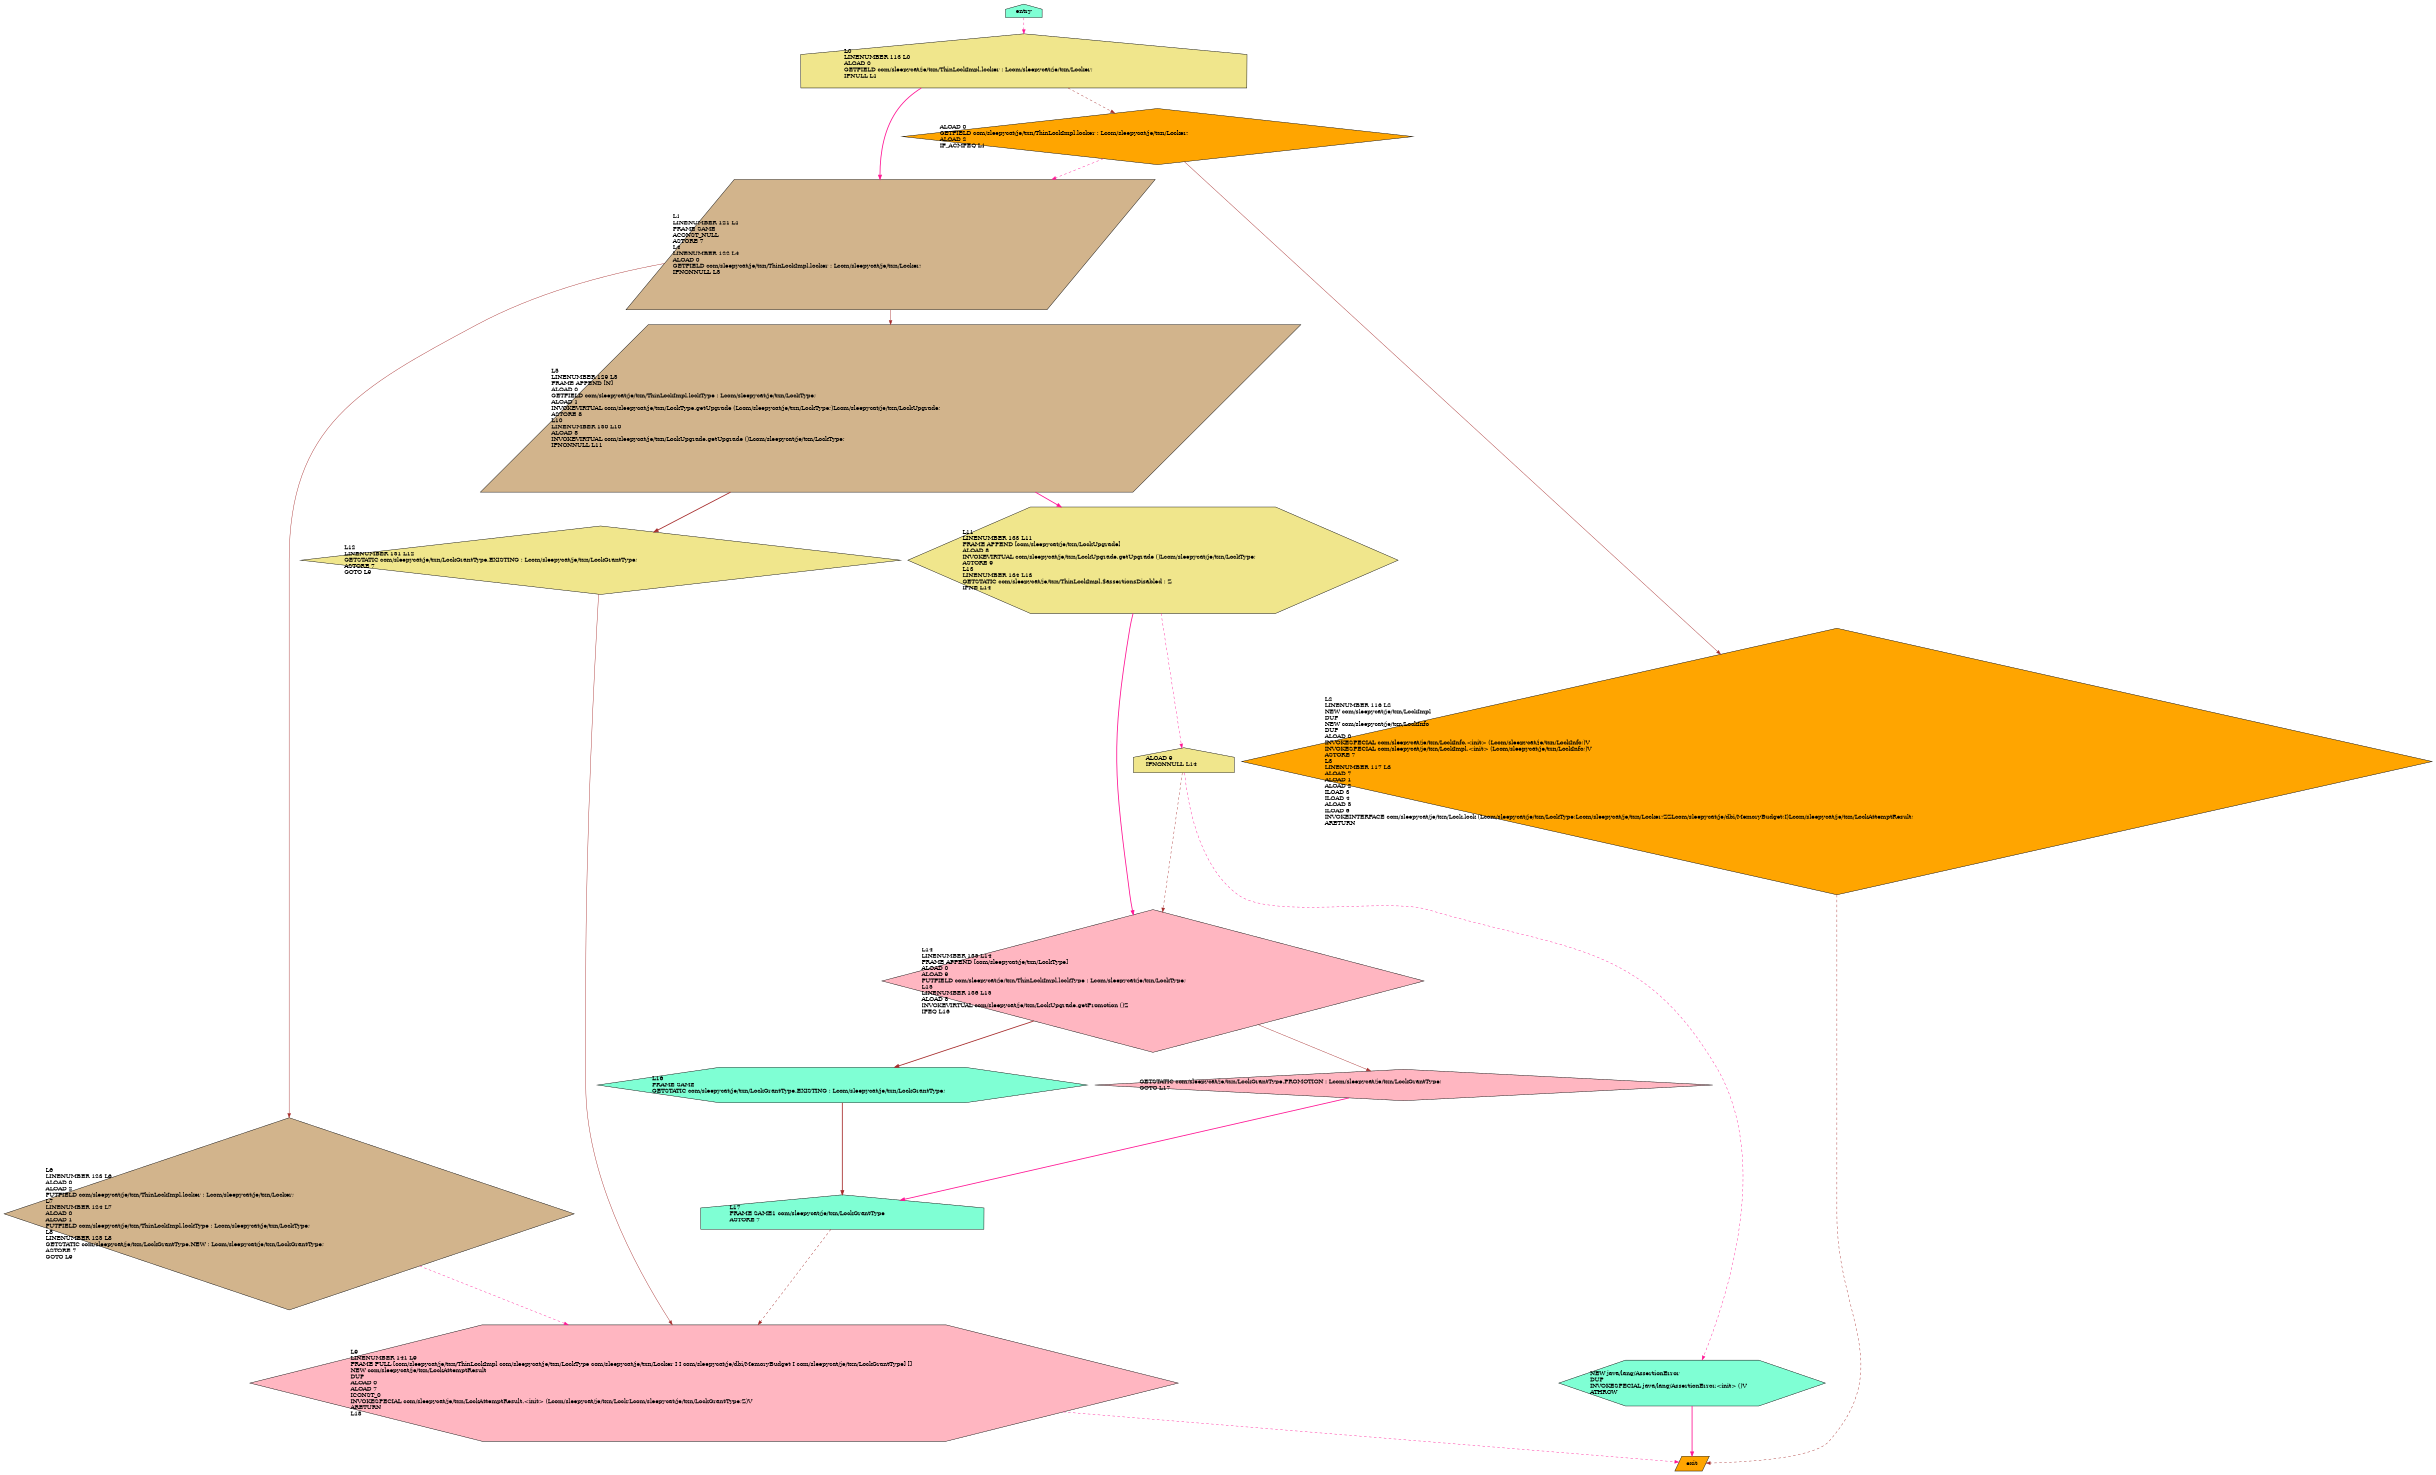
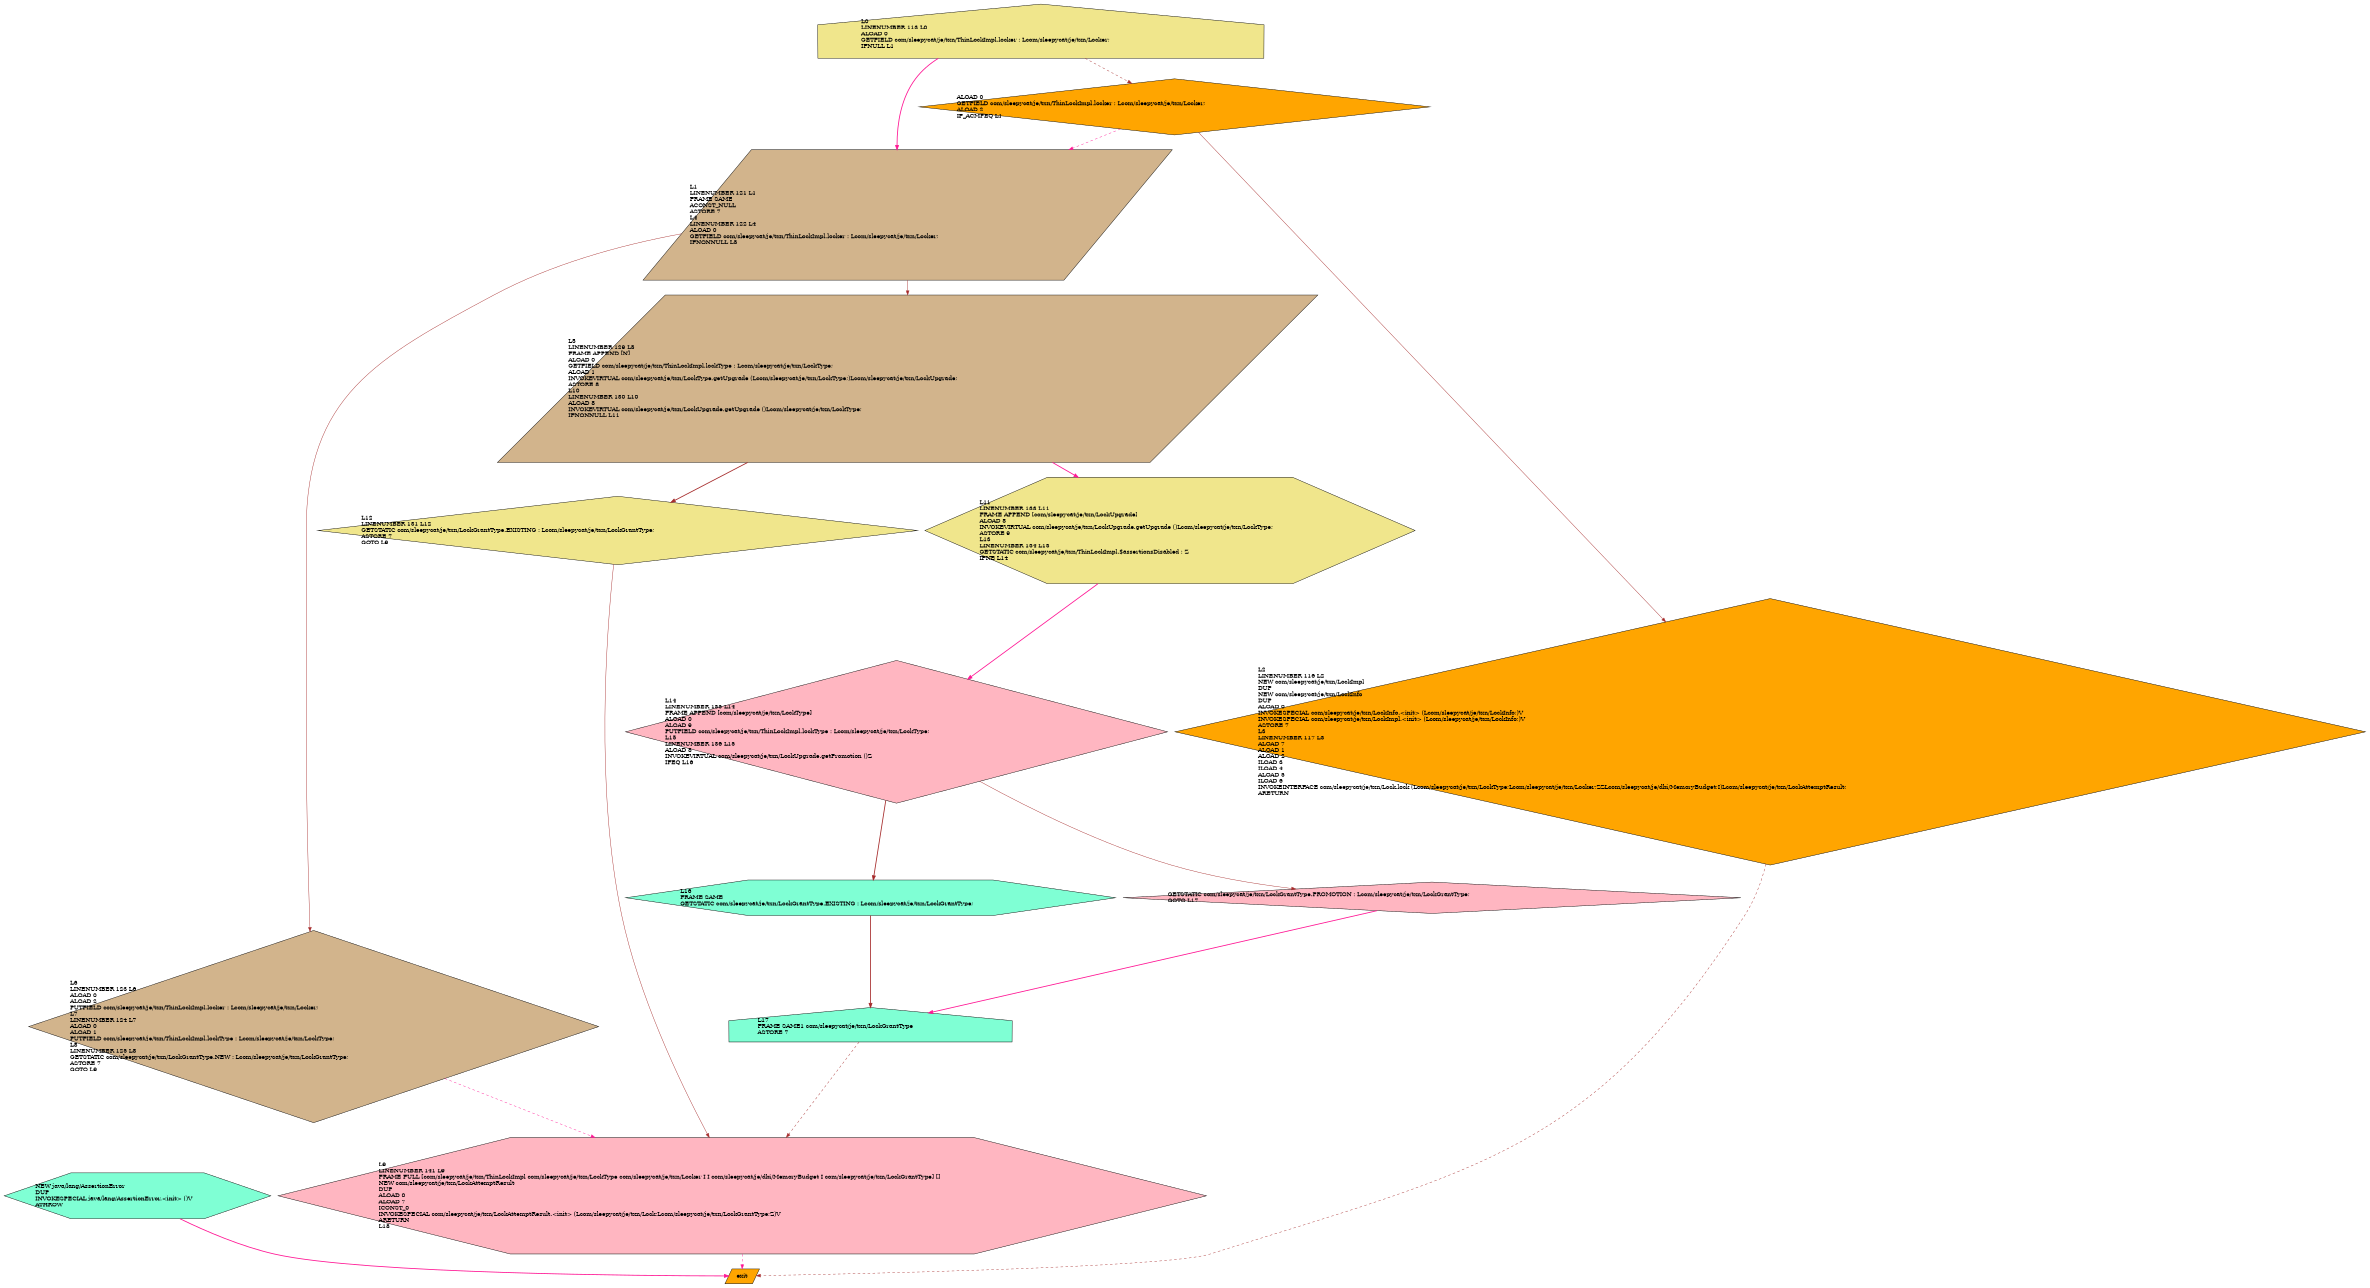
(1024, 12) -> none
(1184, 762) -> none
